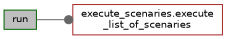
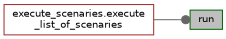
(51, 20) -> (168, 20)
